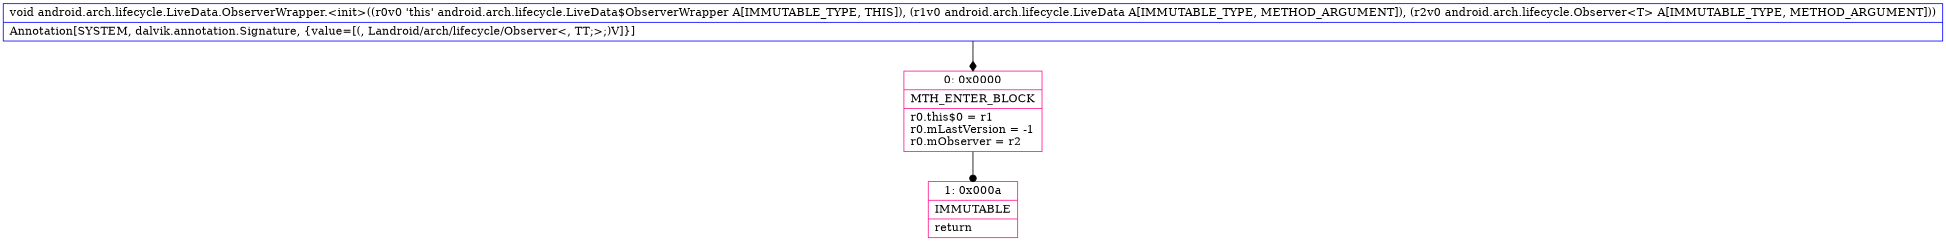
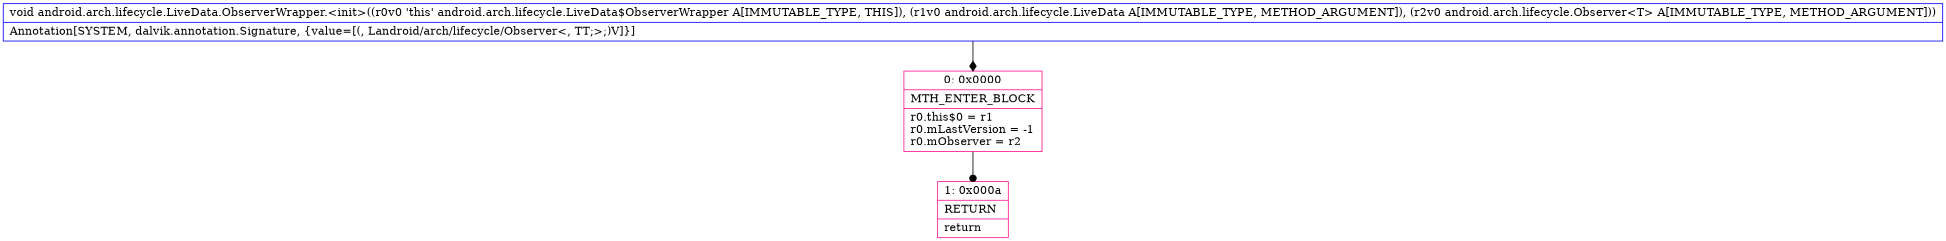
(973, 209) -> (971, 209)
